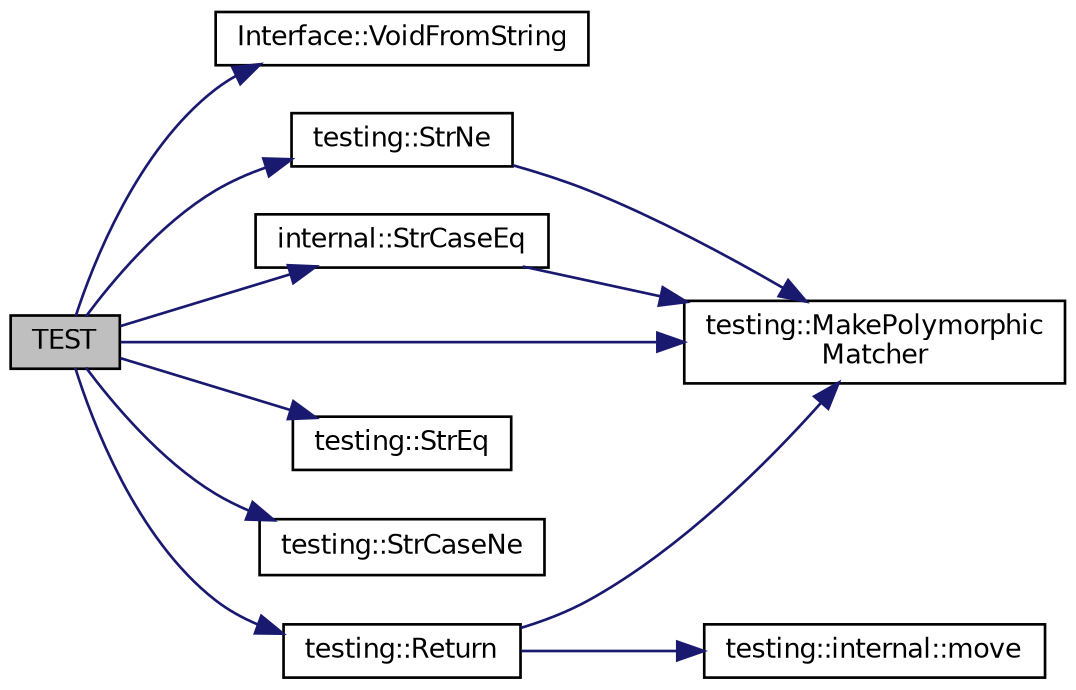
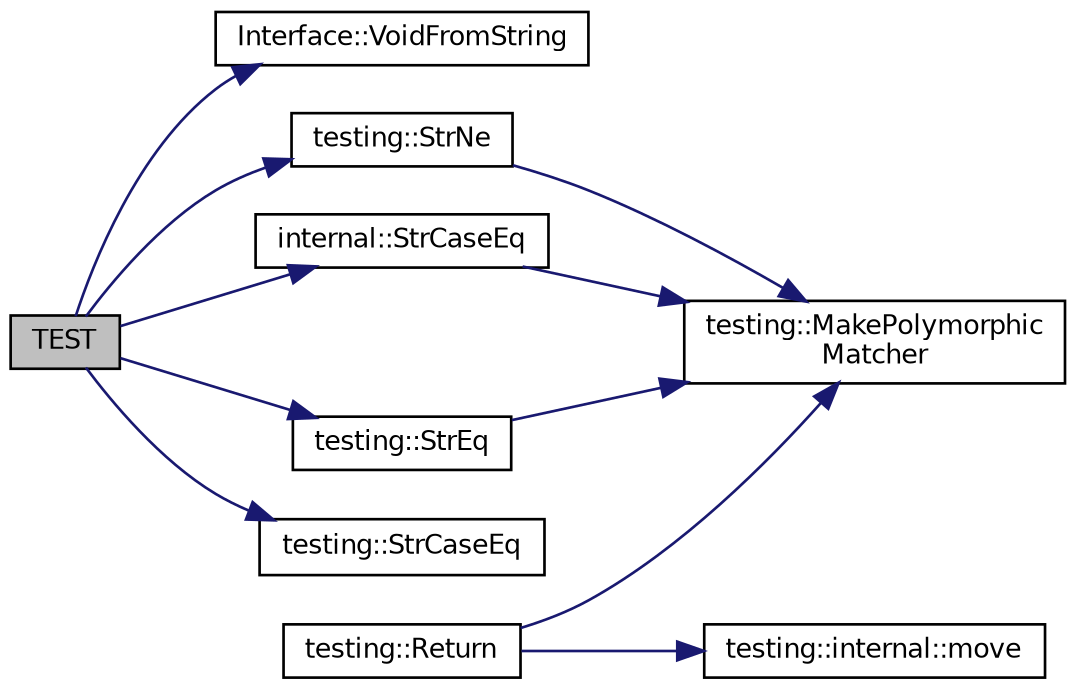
(389, 342) -> (587, 404)
(142, 515) -> none
(402, 547) -> (402, 547)
